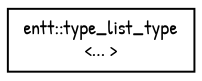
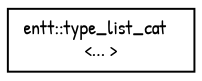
(101, 40) -> (101, 40)
